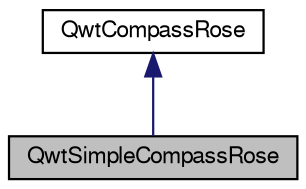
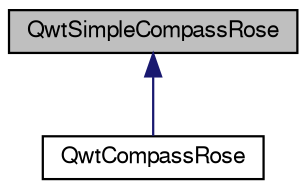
(153, 106) -> (153, 106)
